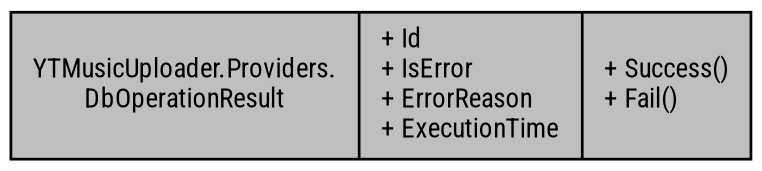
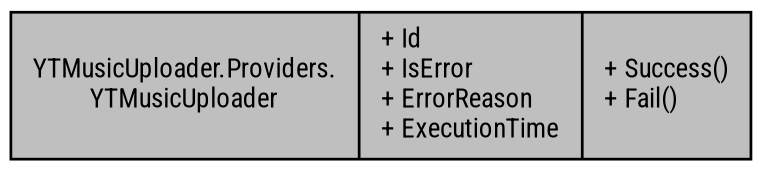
(185, 99) -> (185, 99)
